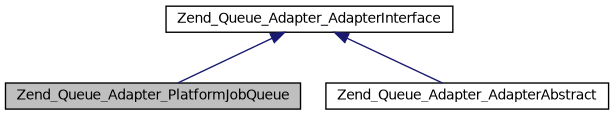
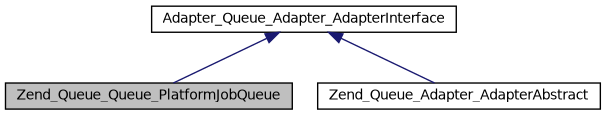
(309, 19) -> (304, 19)
(153, 96) -> (149, 96)
